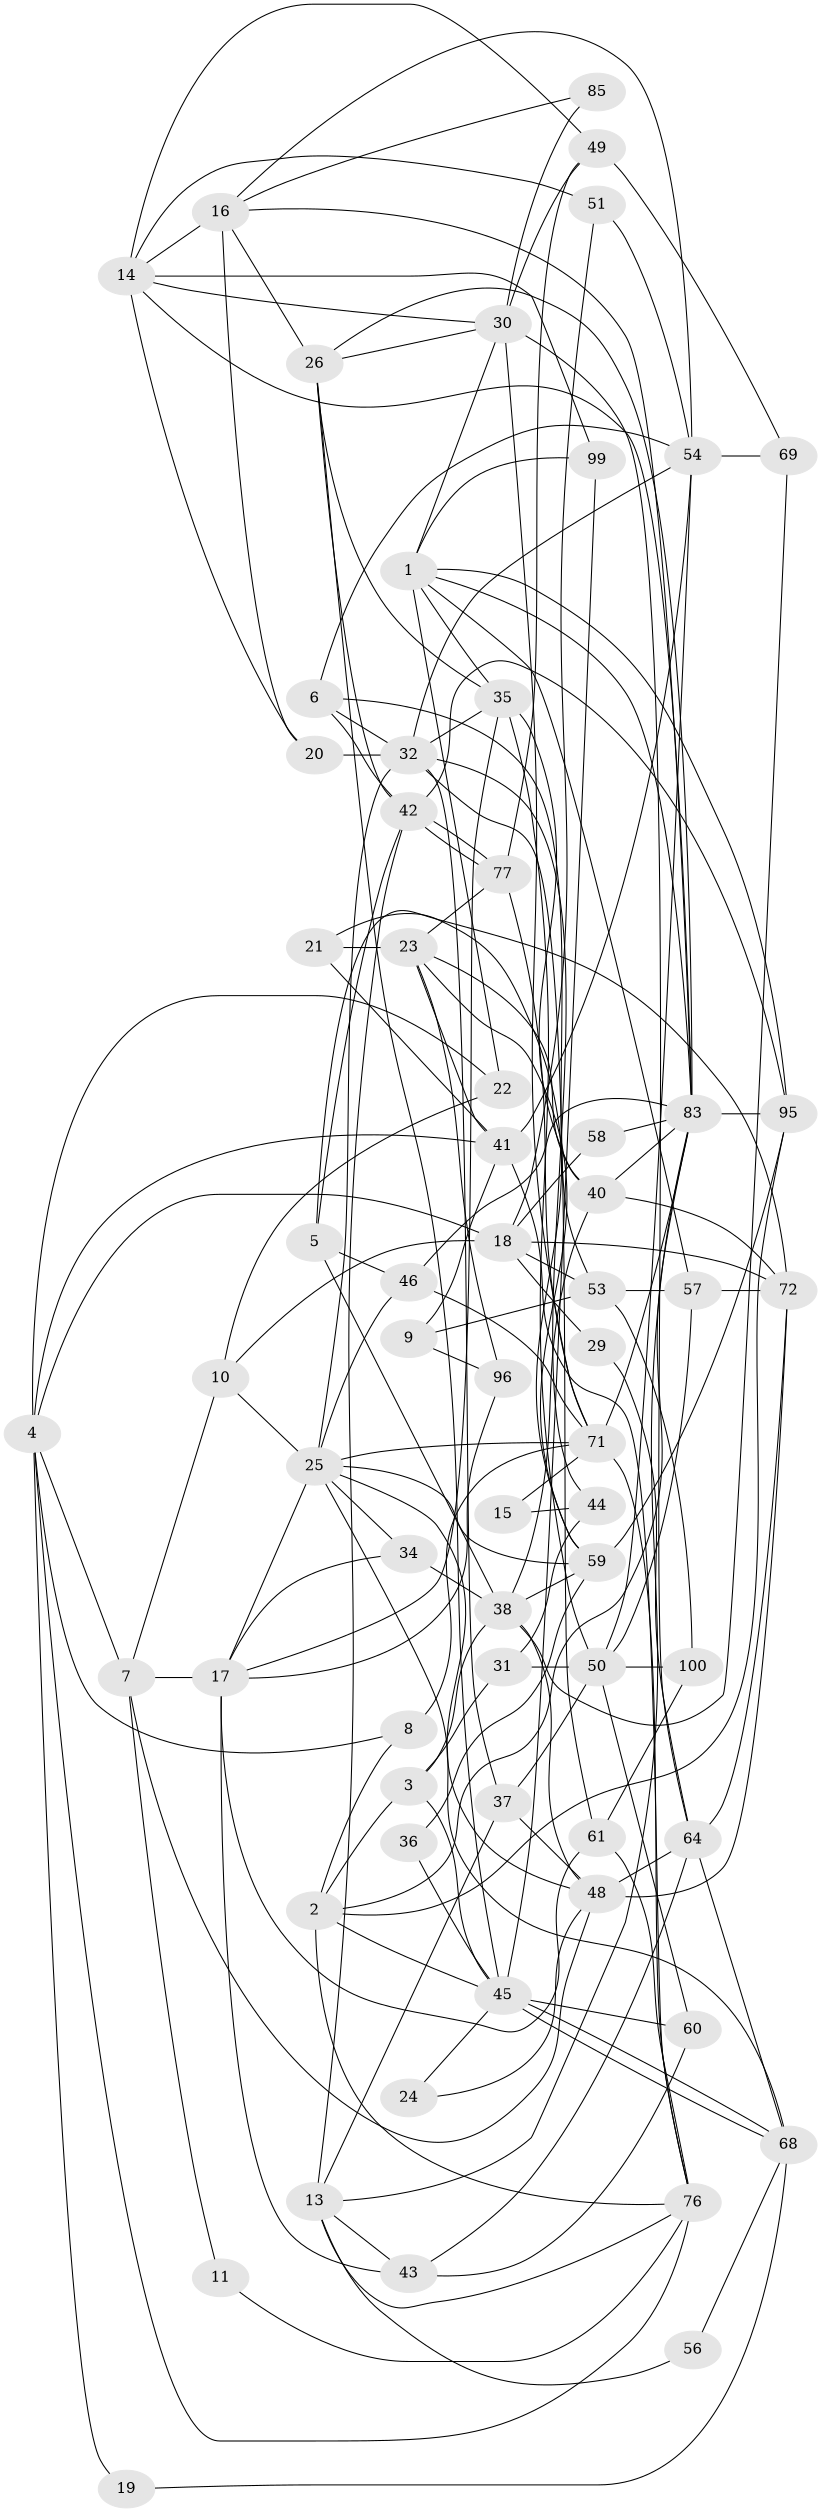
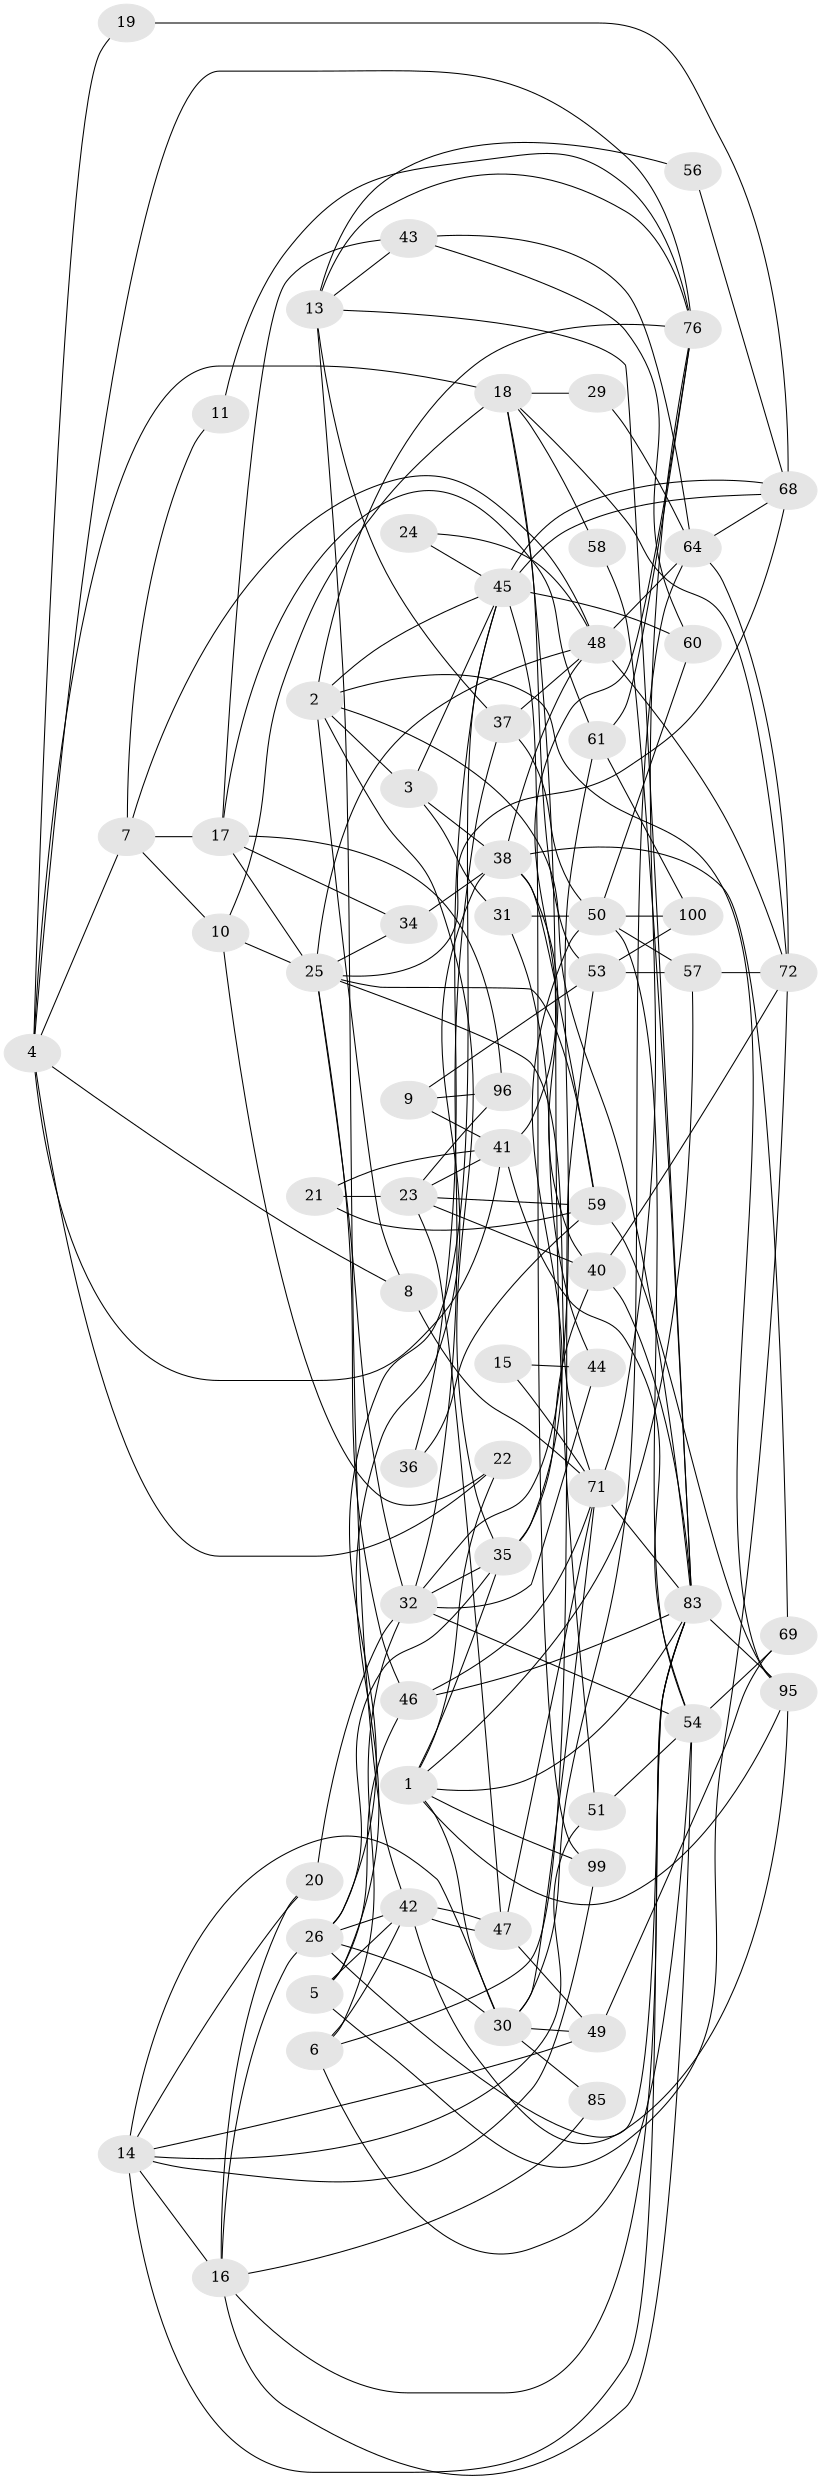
(503, 874) -> (503, 1931)
(470, 1148) -> (444, 921)
